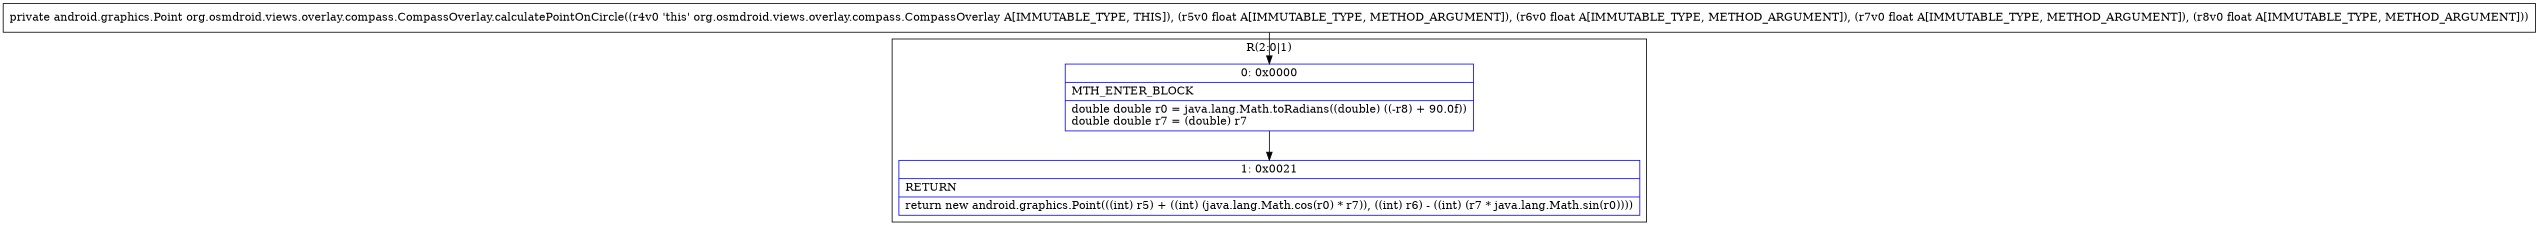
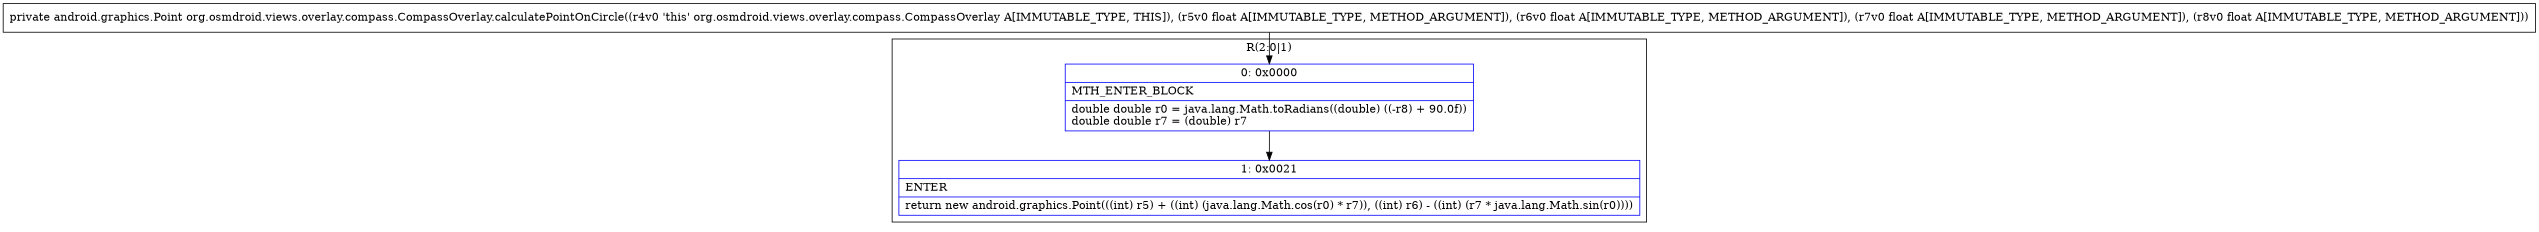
(931, 187) -> (926, 187)
